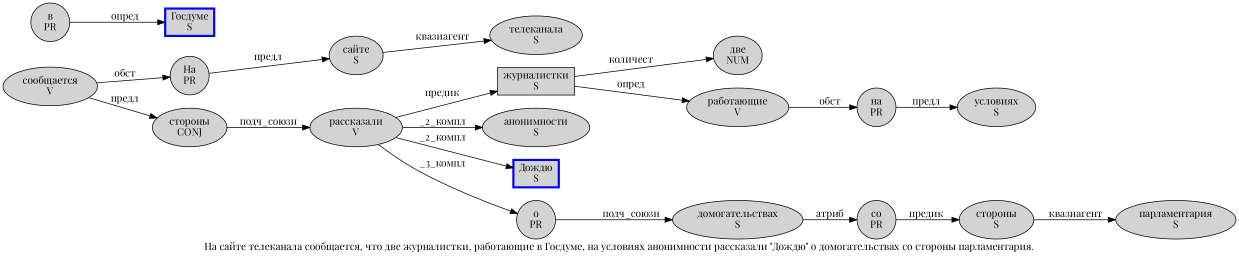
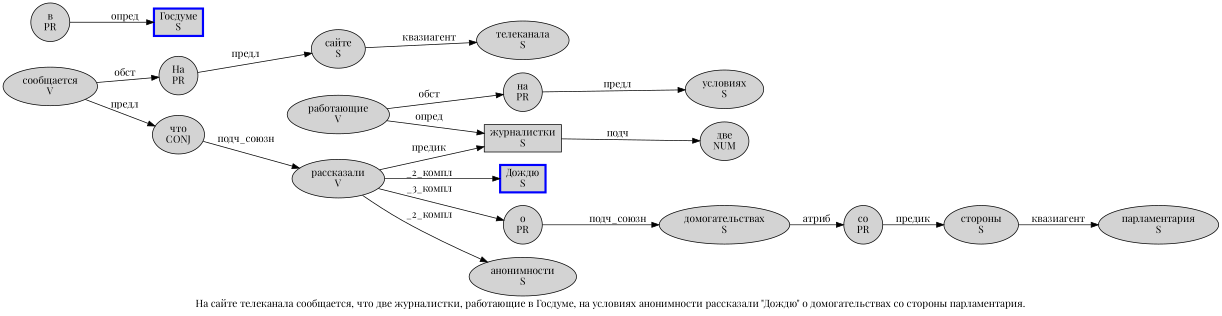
(631, 60) -> (618, 134)
(628, 93) -> (432, 127)
(190, 127) -> (178, 135)
